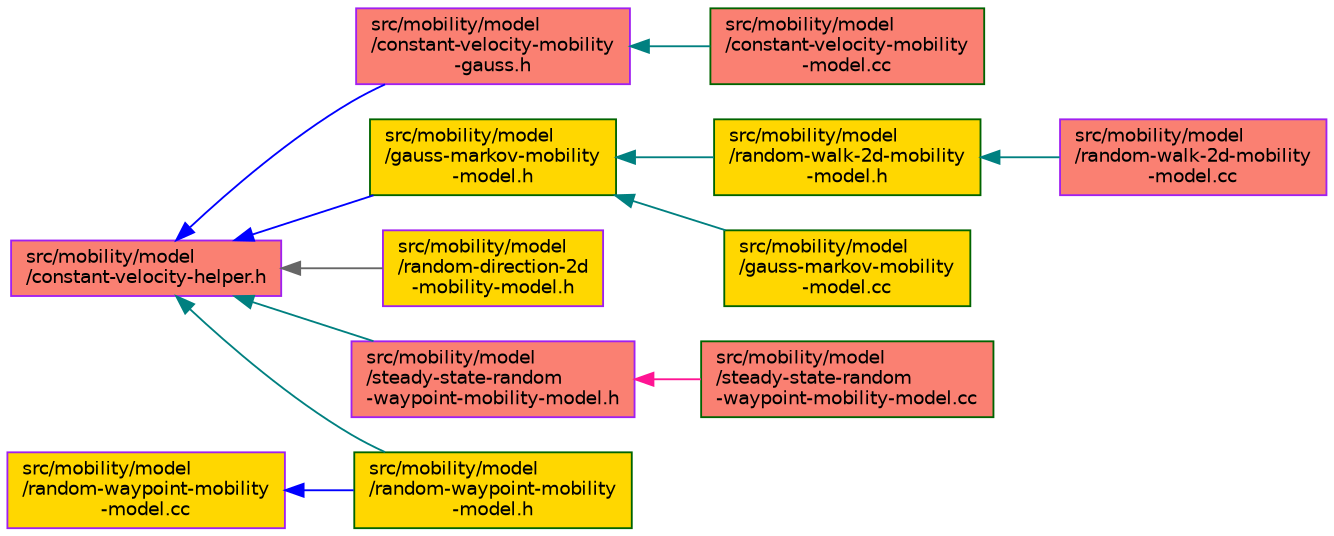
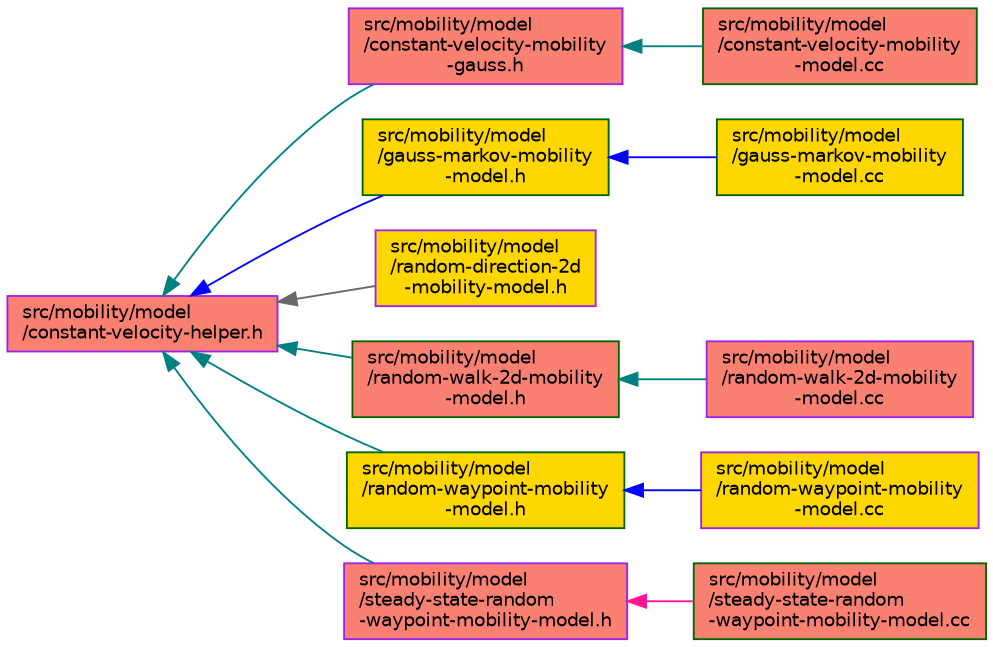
(283, 149) -> (264, 172)
(675, 157) -> (324, 353)
(847, 157) -> (486, 379)
(679, 216) -> (672, 157)
(329, 490) -> (672, 490)
